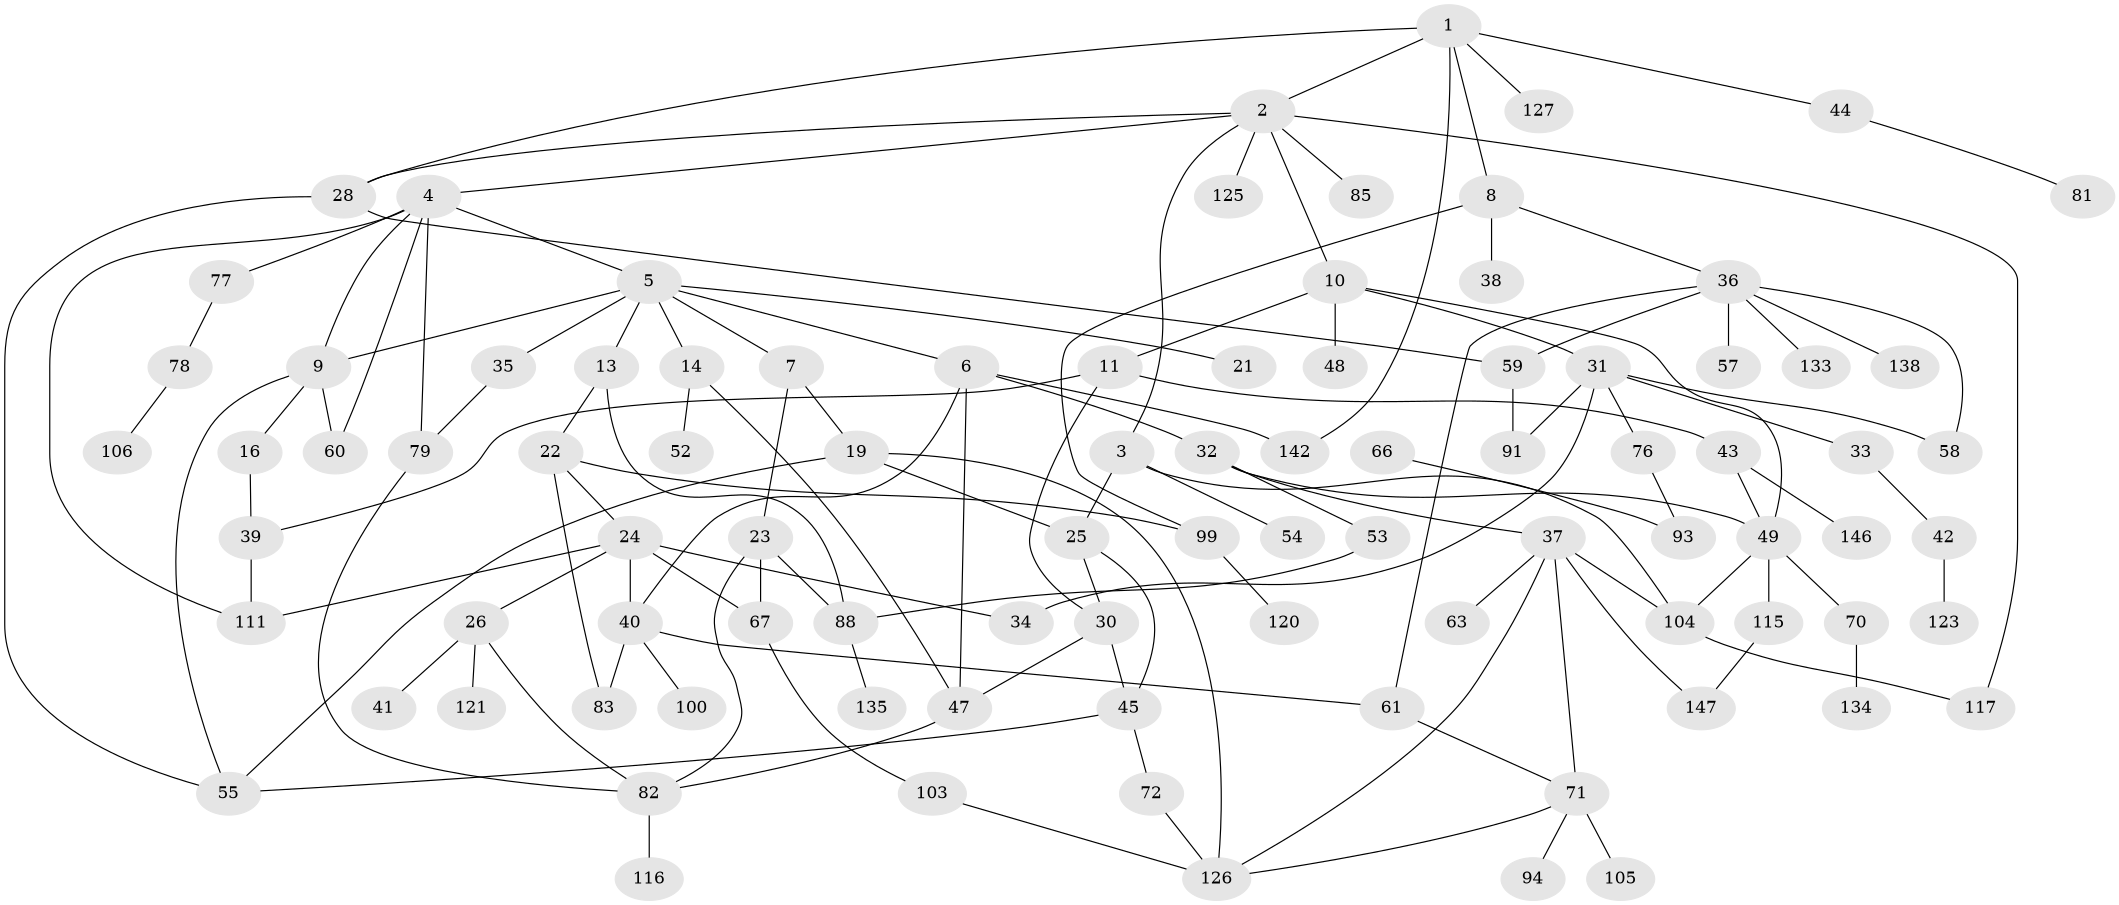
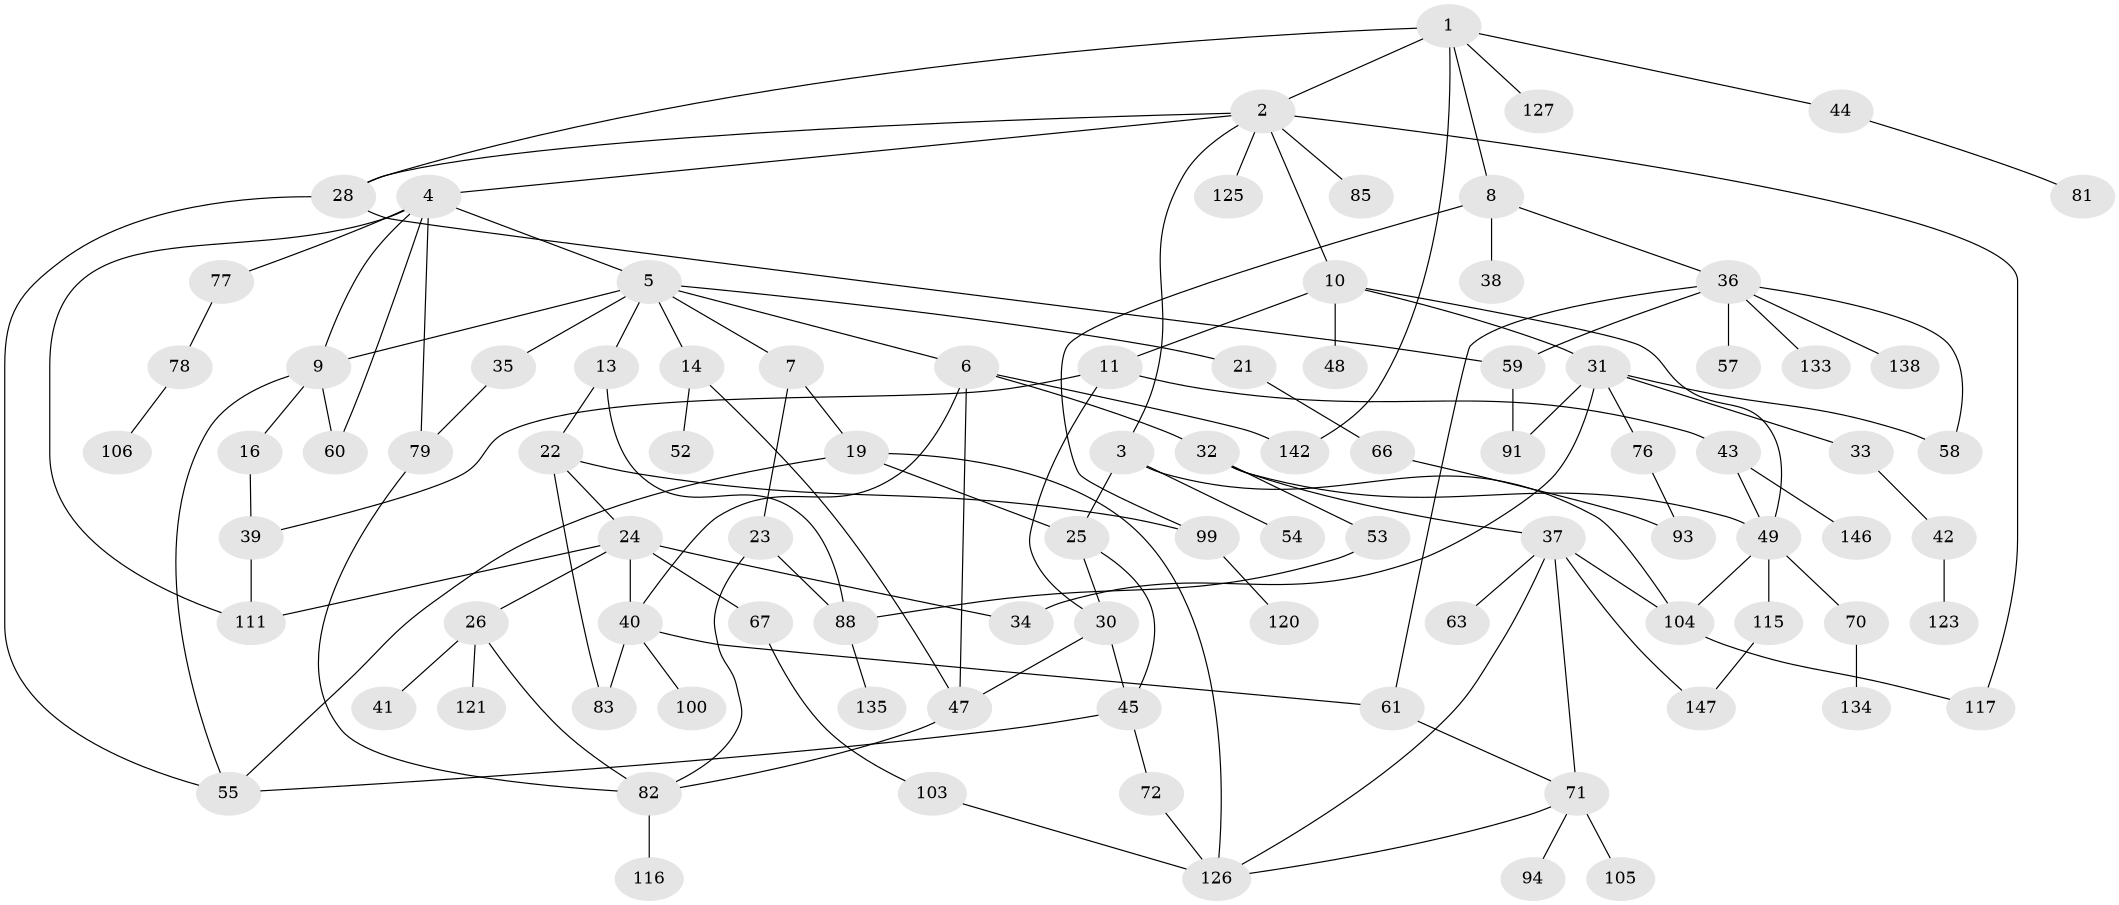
none -> (1313, 410)
(761, 581) -> none
